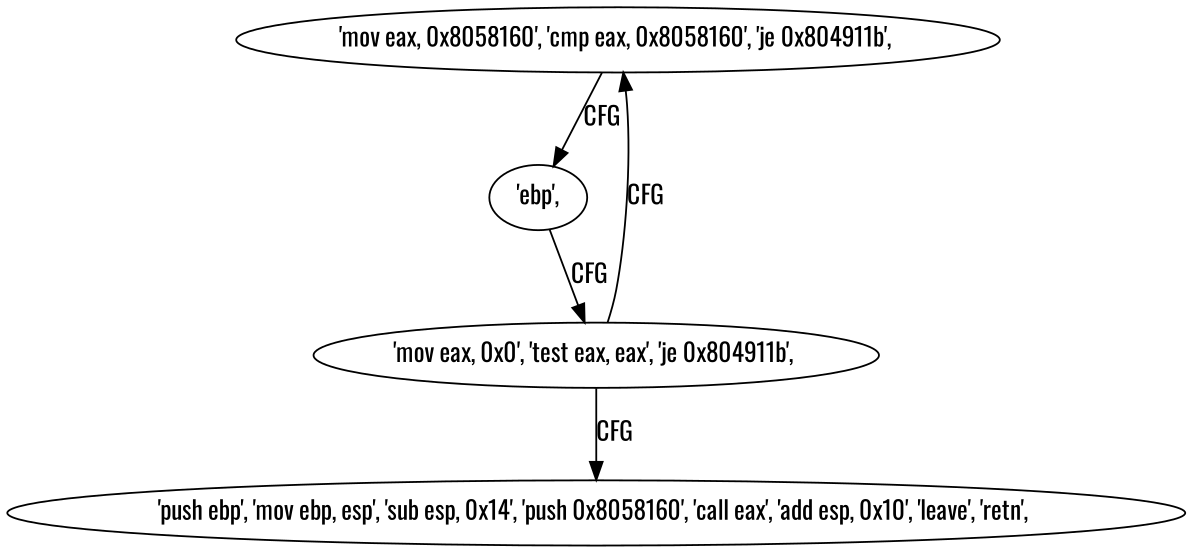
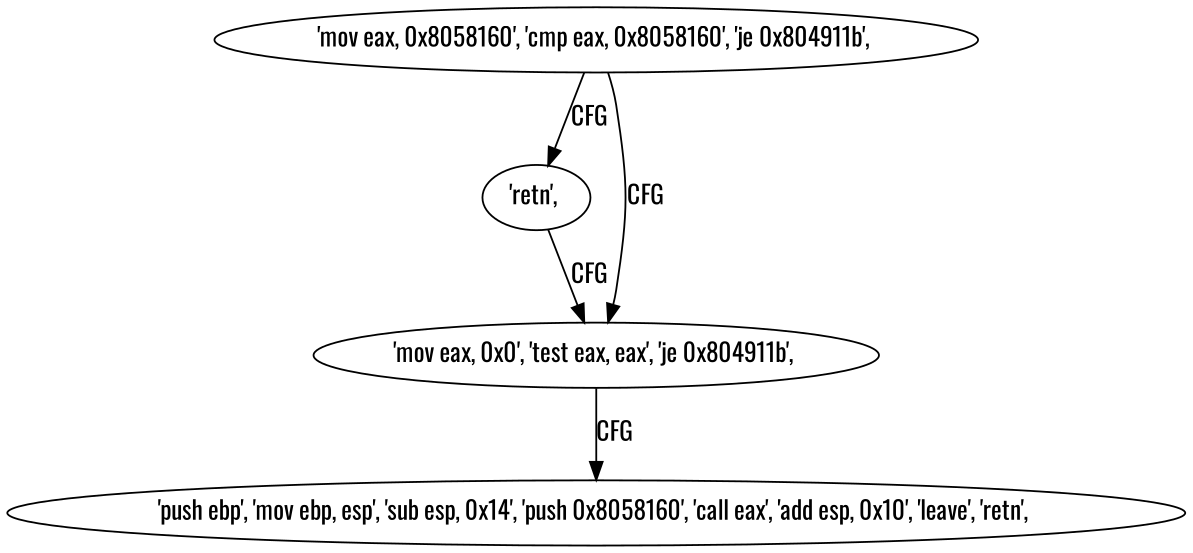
(538, 198) -> (536, 198)
(626, 207) -> (625, 188)
